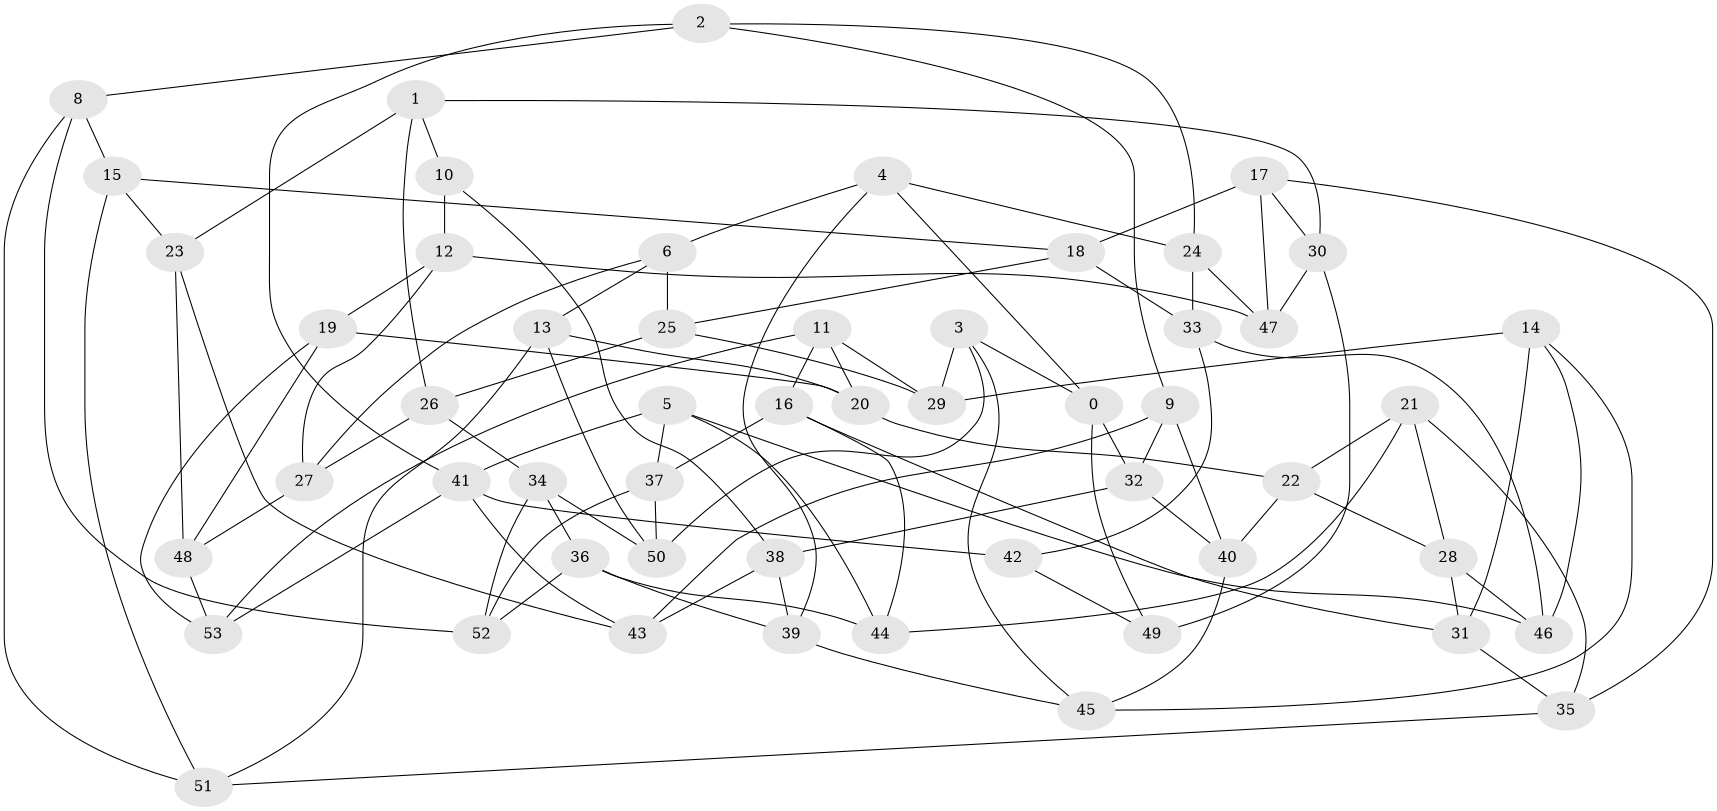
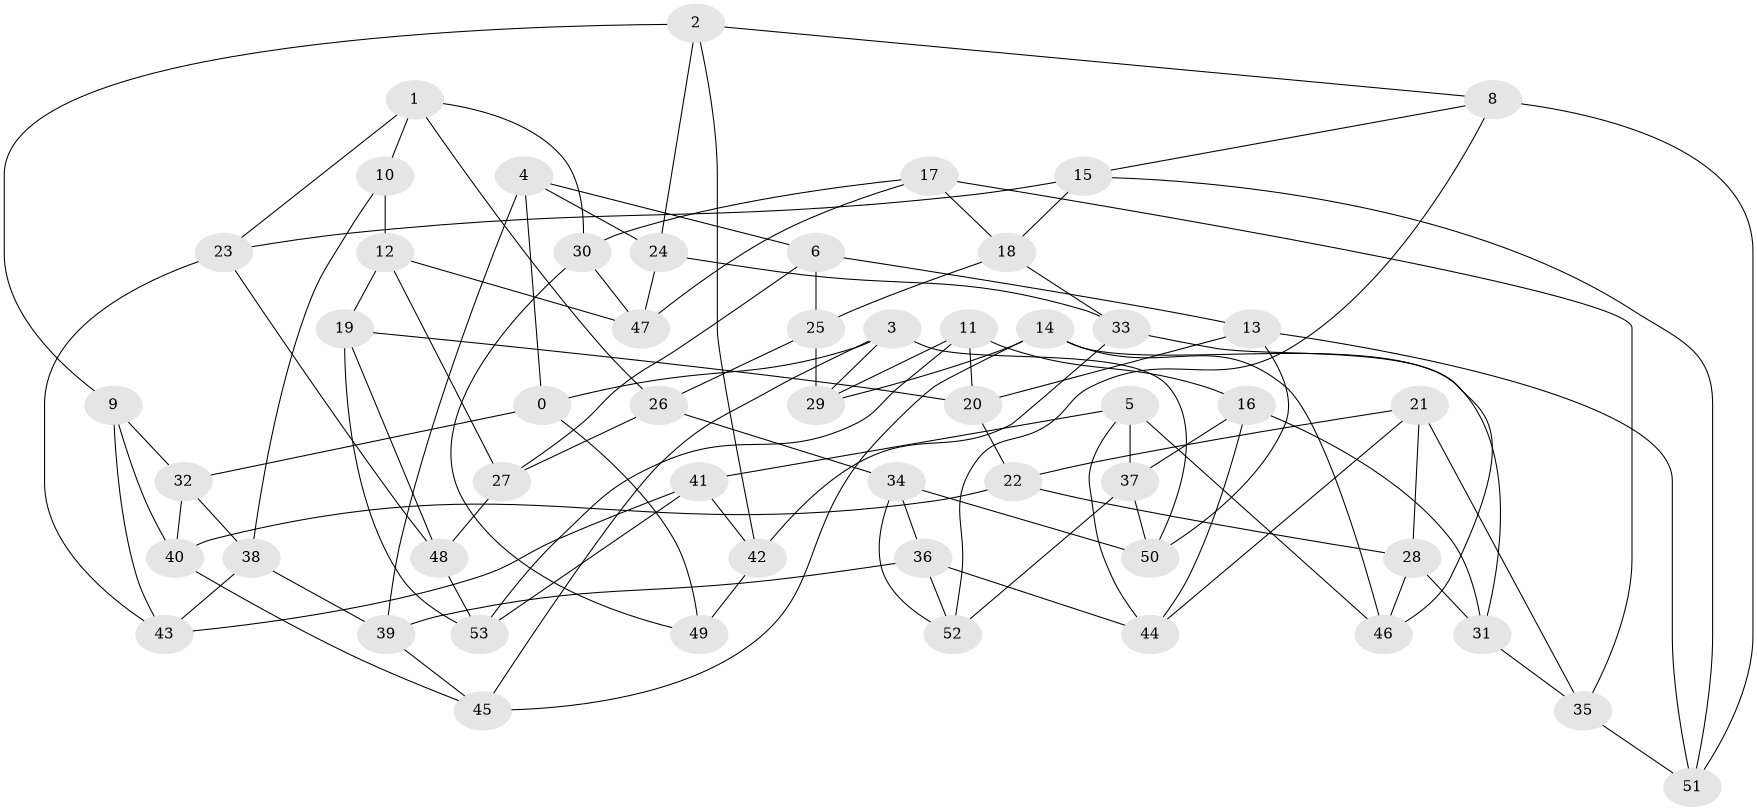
(281, 134) -> (717, 292)
